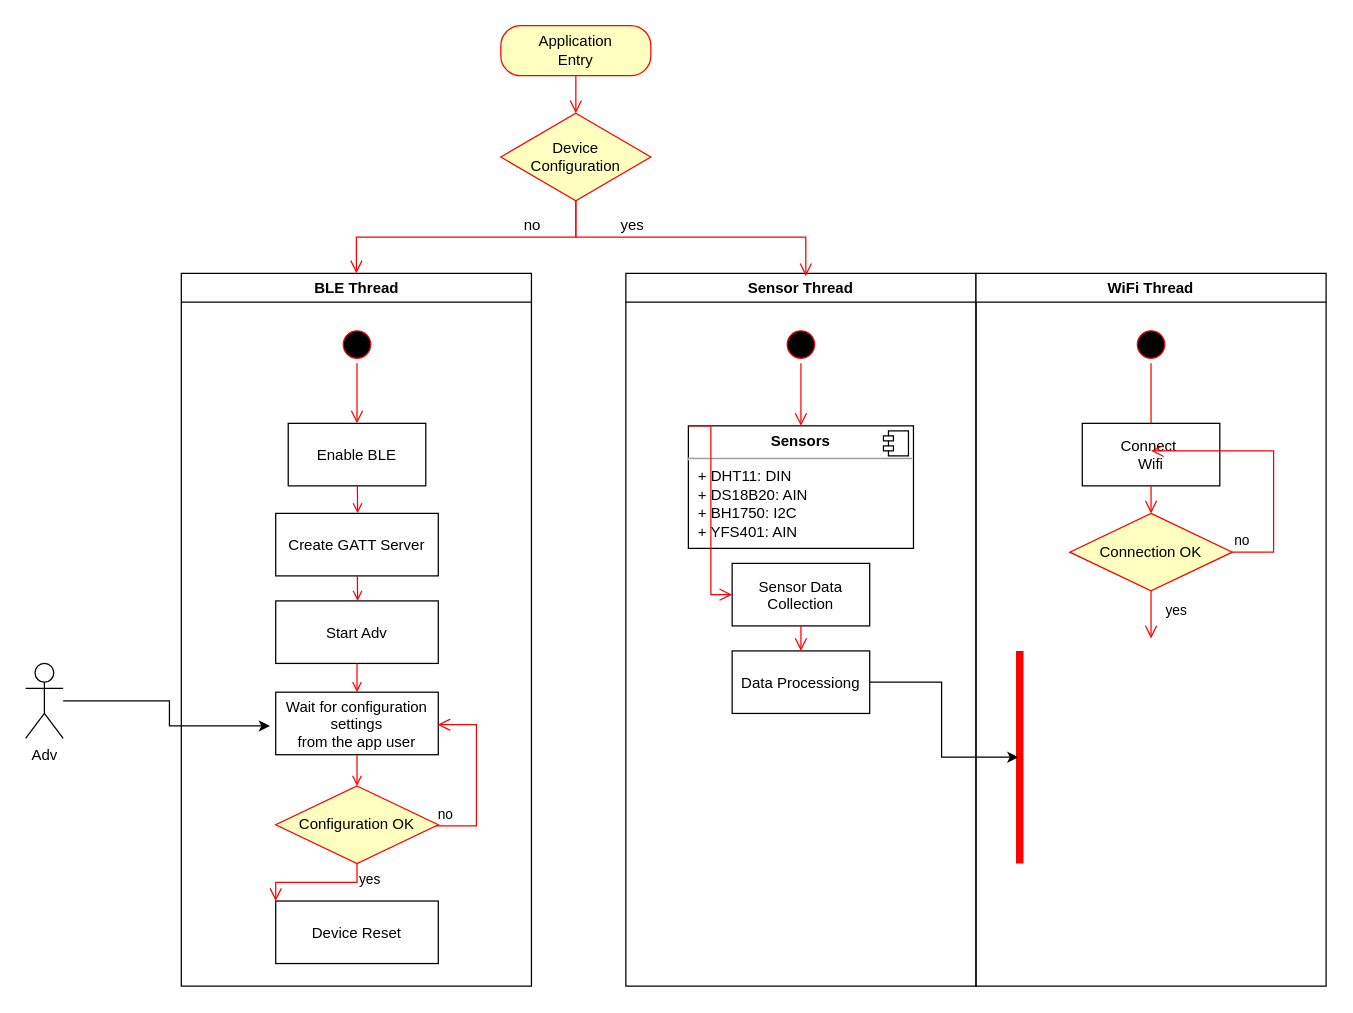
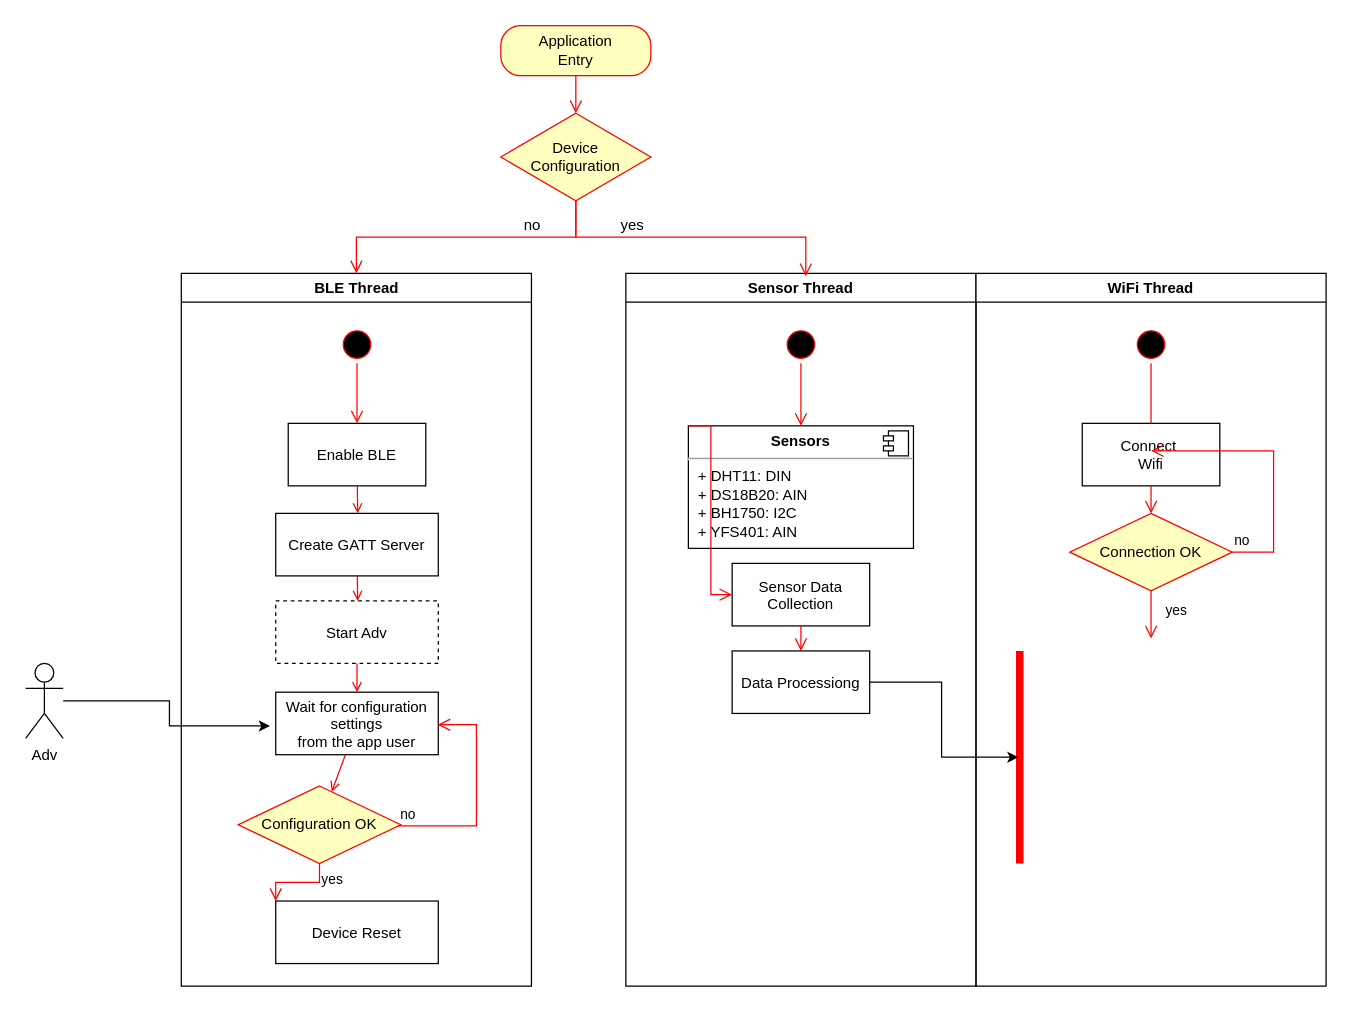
(357, 632) -> (357, 632)
(357, 824) -> (319, 824)
